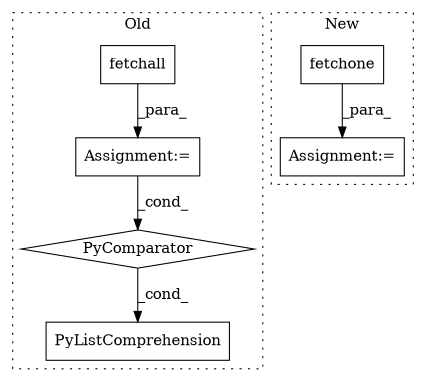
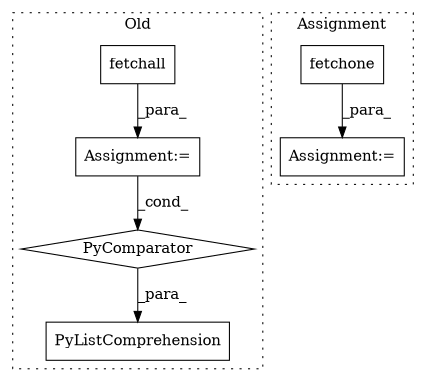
(342, 25) -> (342, 25)
(163, 295) -> (162, 295)
